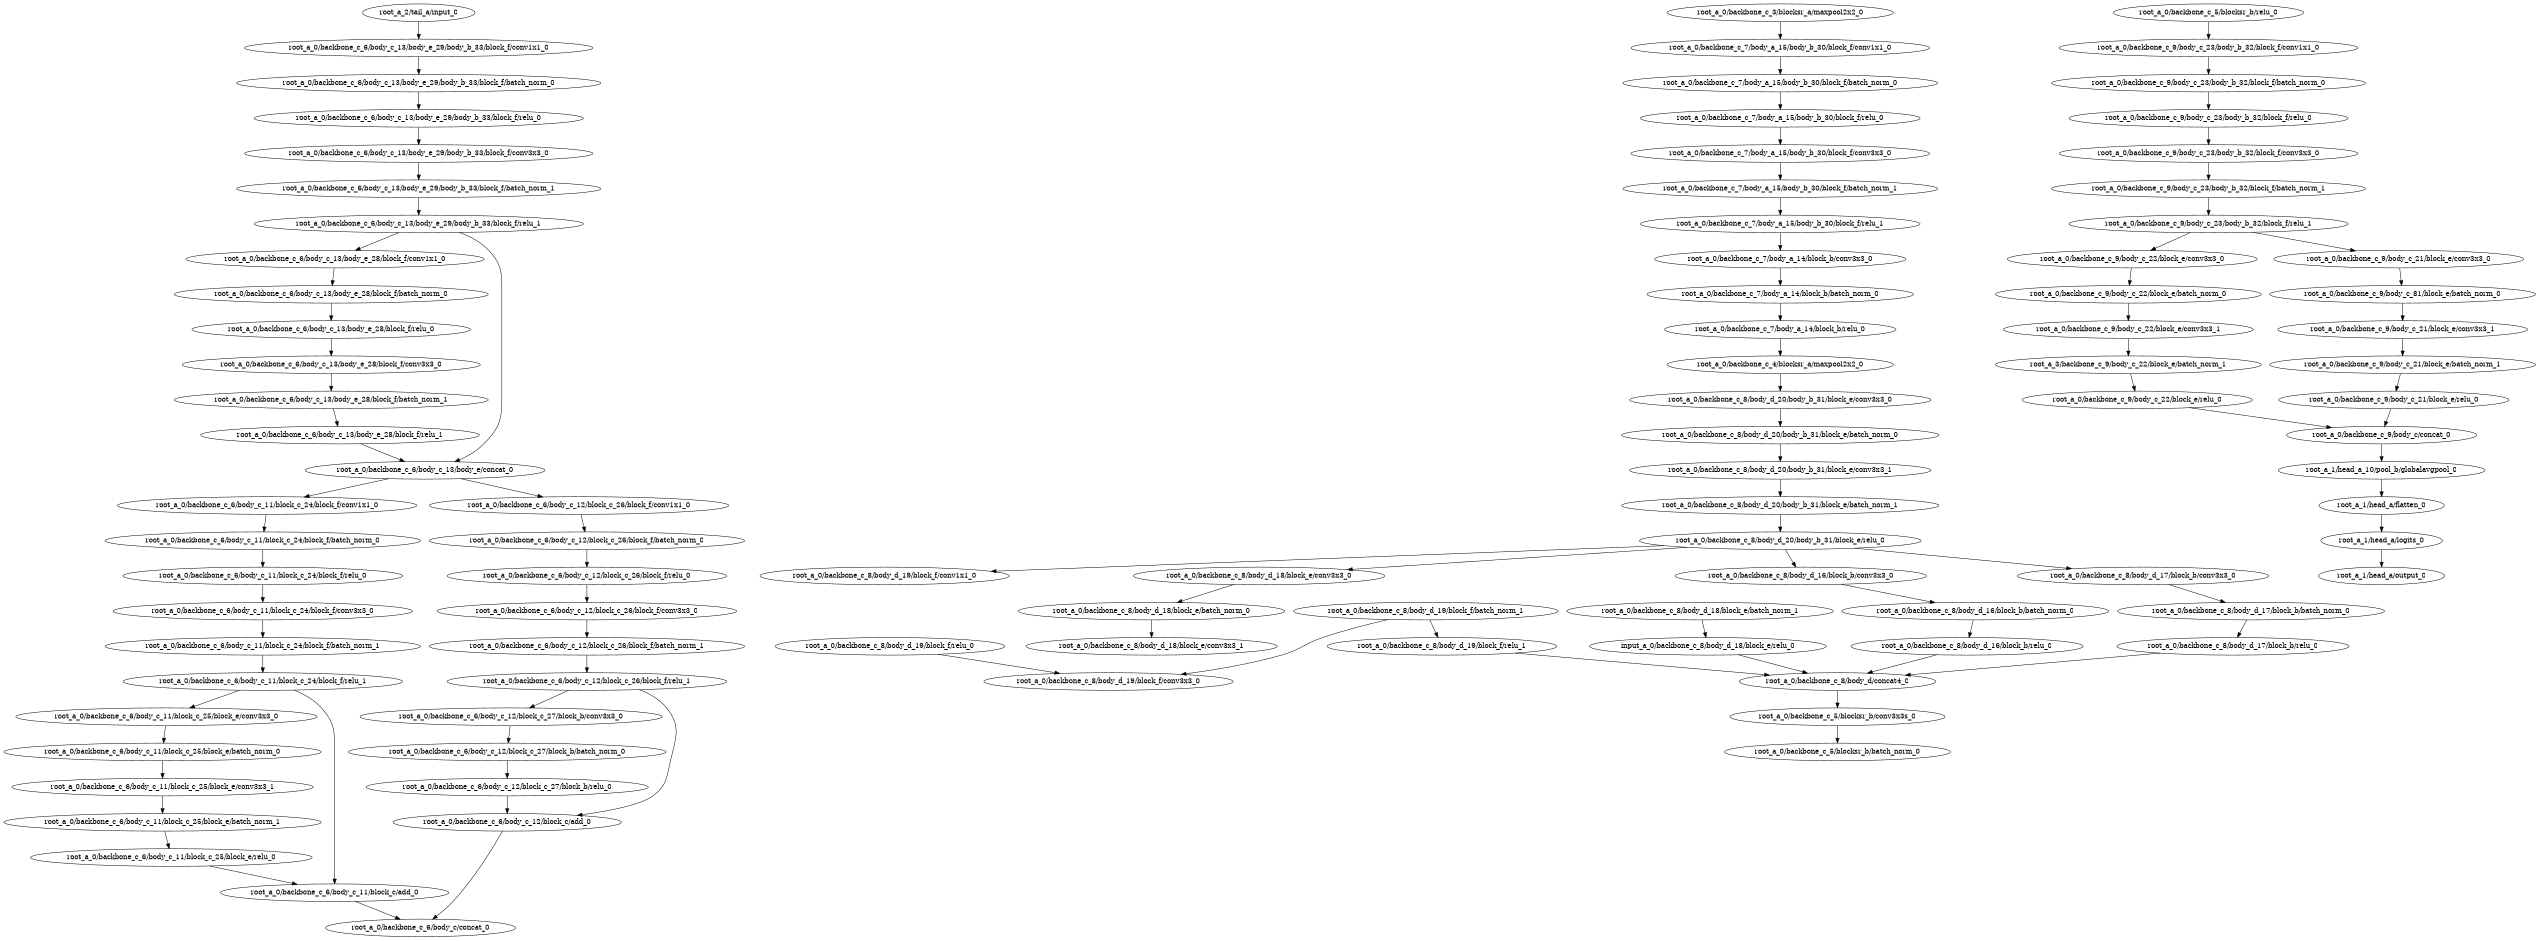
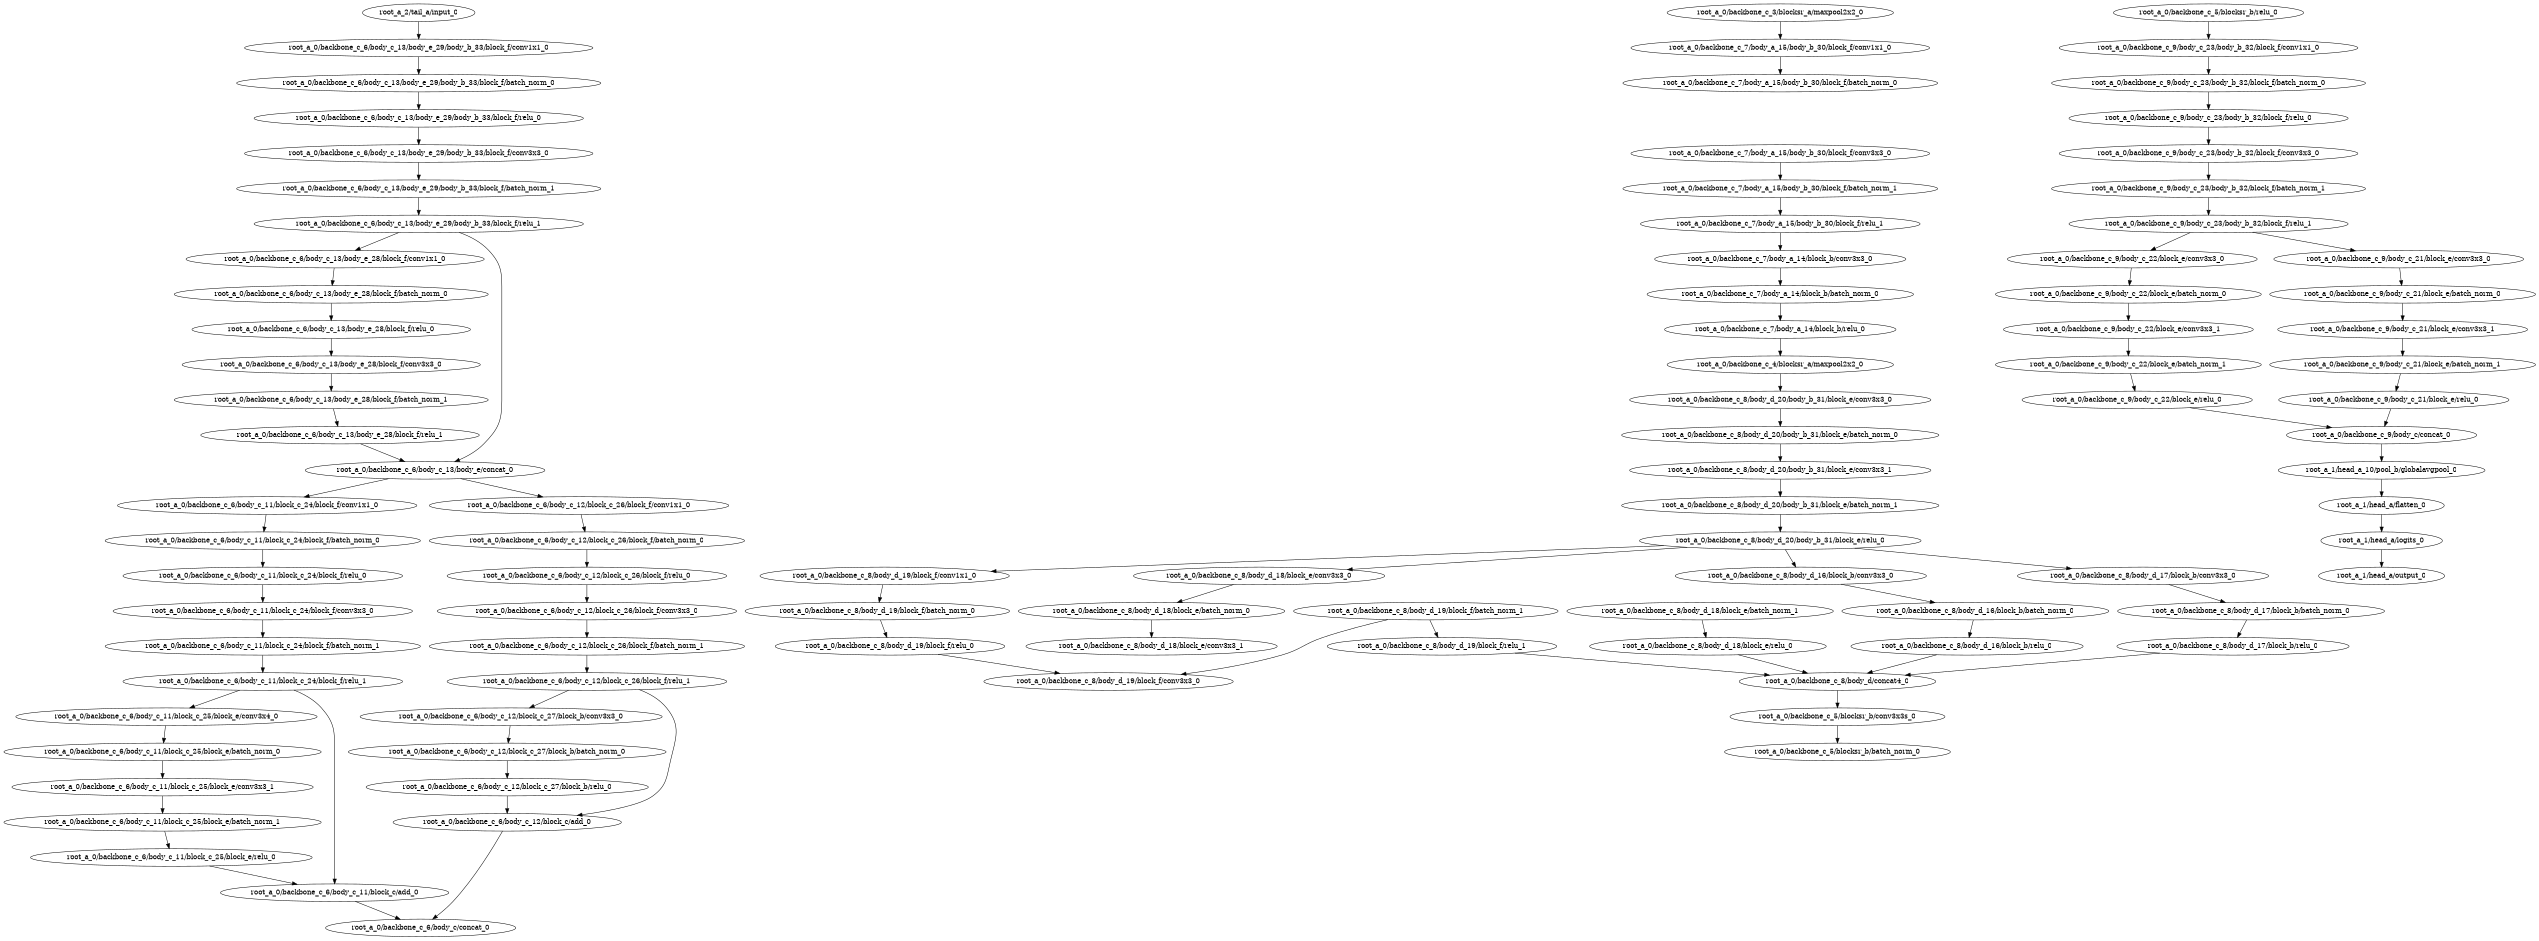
(1780, 118) -> none
(2403, 294) -> (2403, 294)
(2128, 365) -> (2128, 365)
none -> (877, 611)
(1708, 646) -> (1708, 646)
(166, 717) -> (166, 717)
